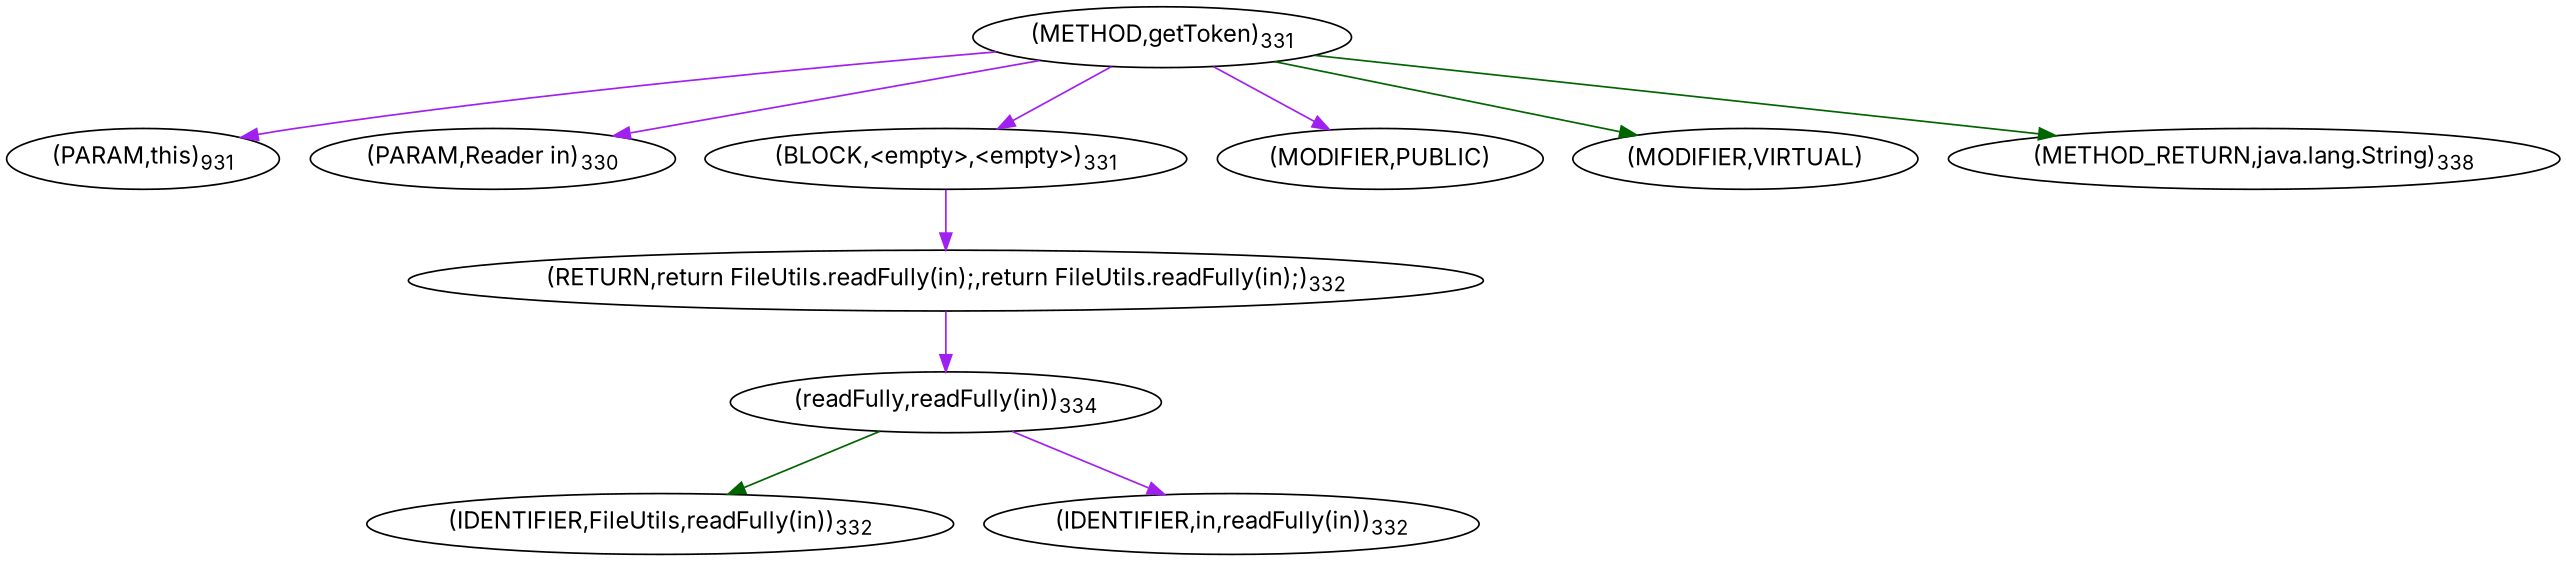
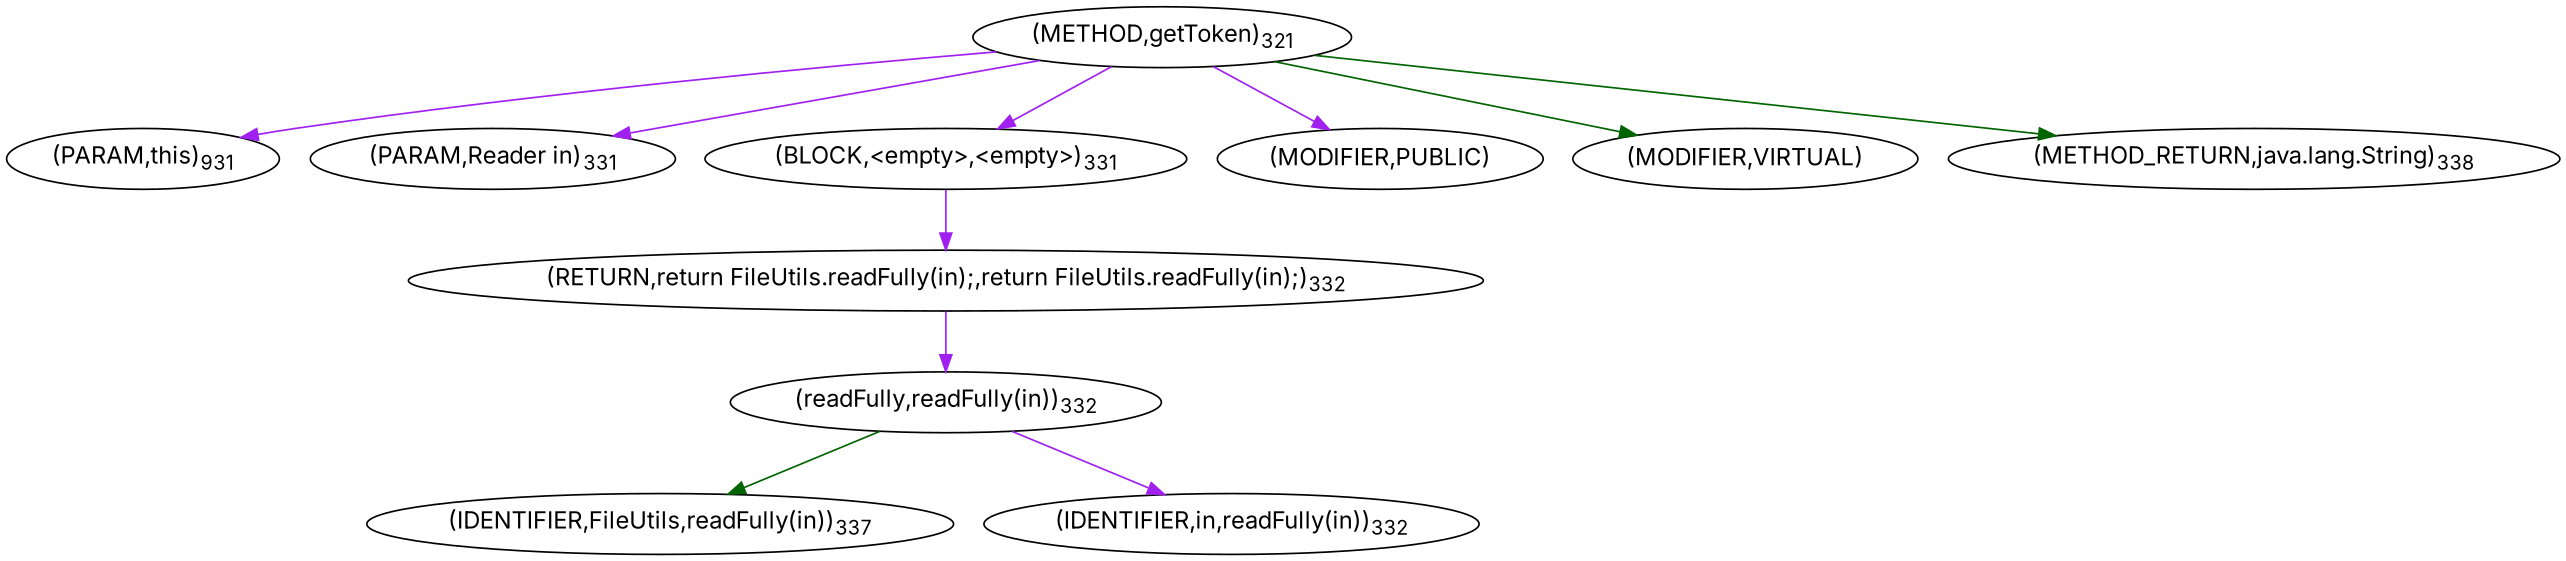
(1277, 35) -> (1277, 35)
(600, 156) -> (600, 156)
(1079, 400) -> (1079, 400)
(854, 521) -> (854, 521)
